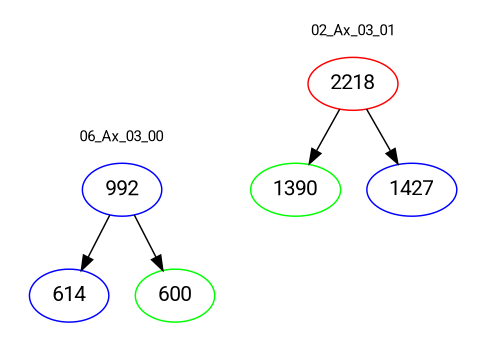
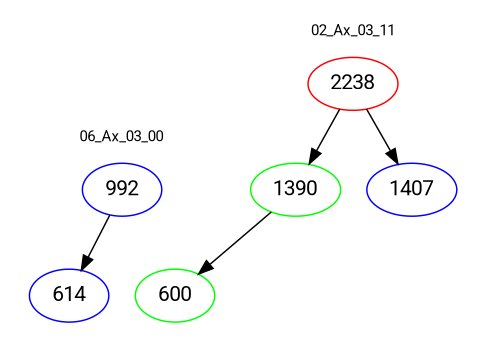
(354, 32) -> (354, 32)
(353, 84) -> (353, 84)
(412, 190) -> (412, 190)
(145, 236) -> (241, 238)
